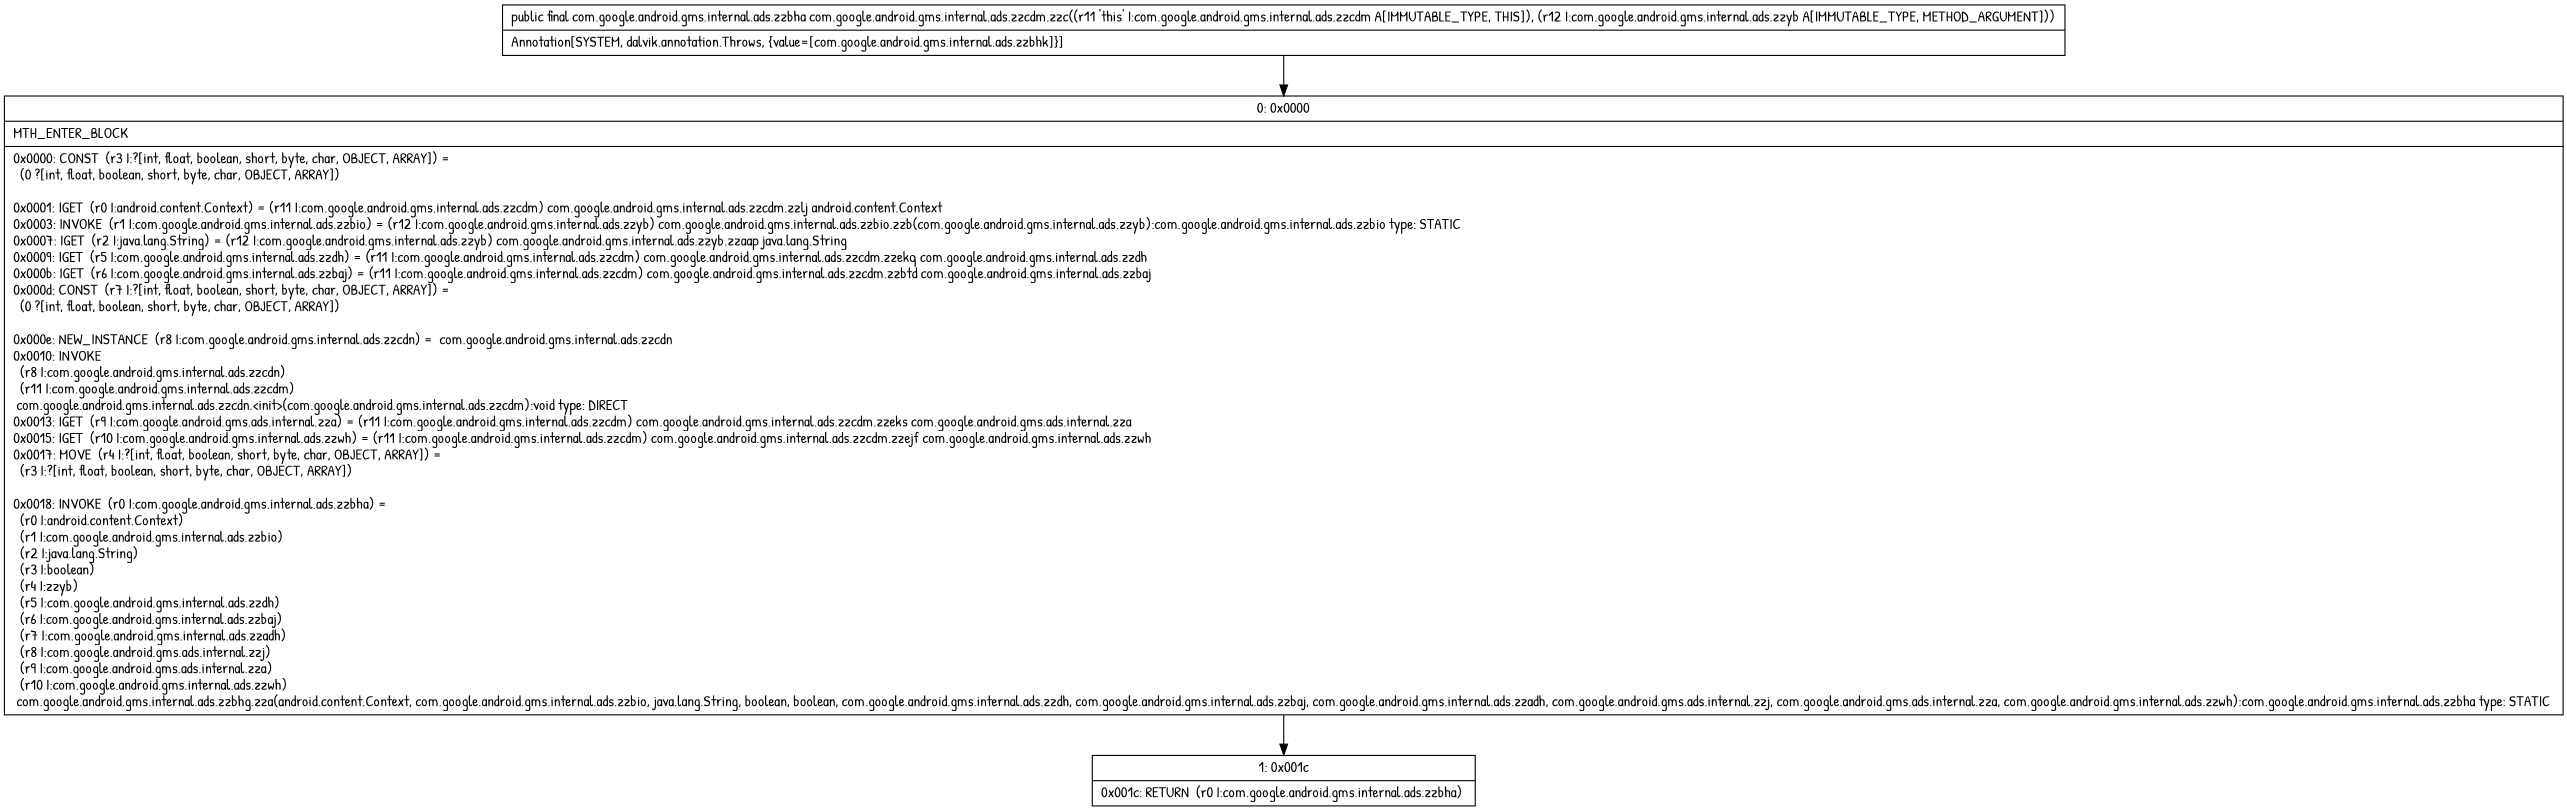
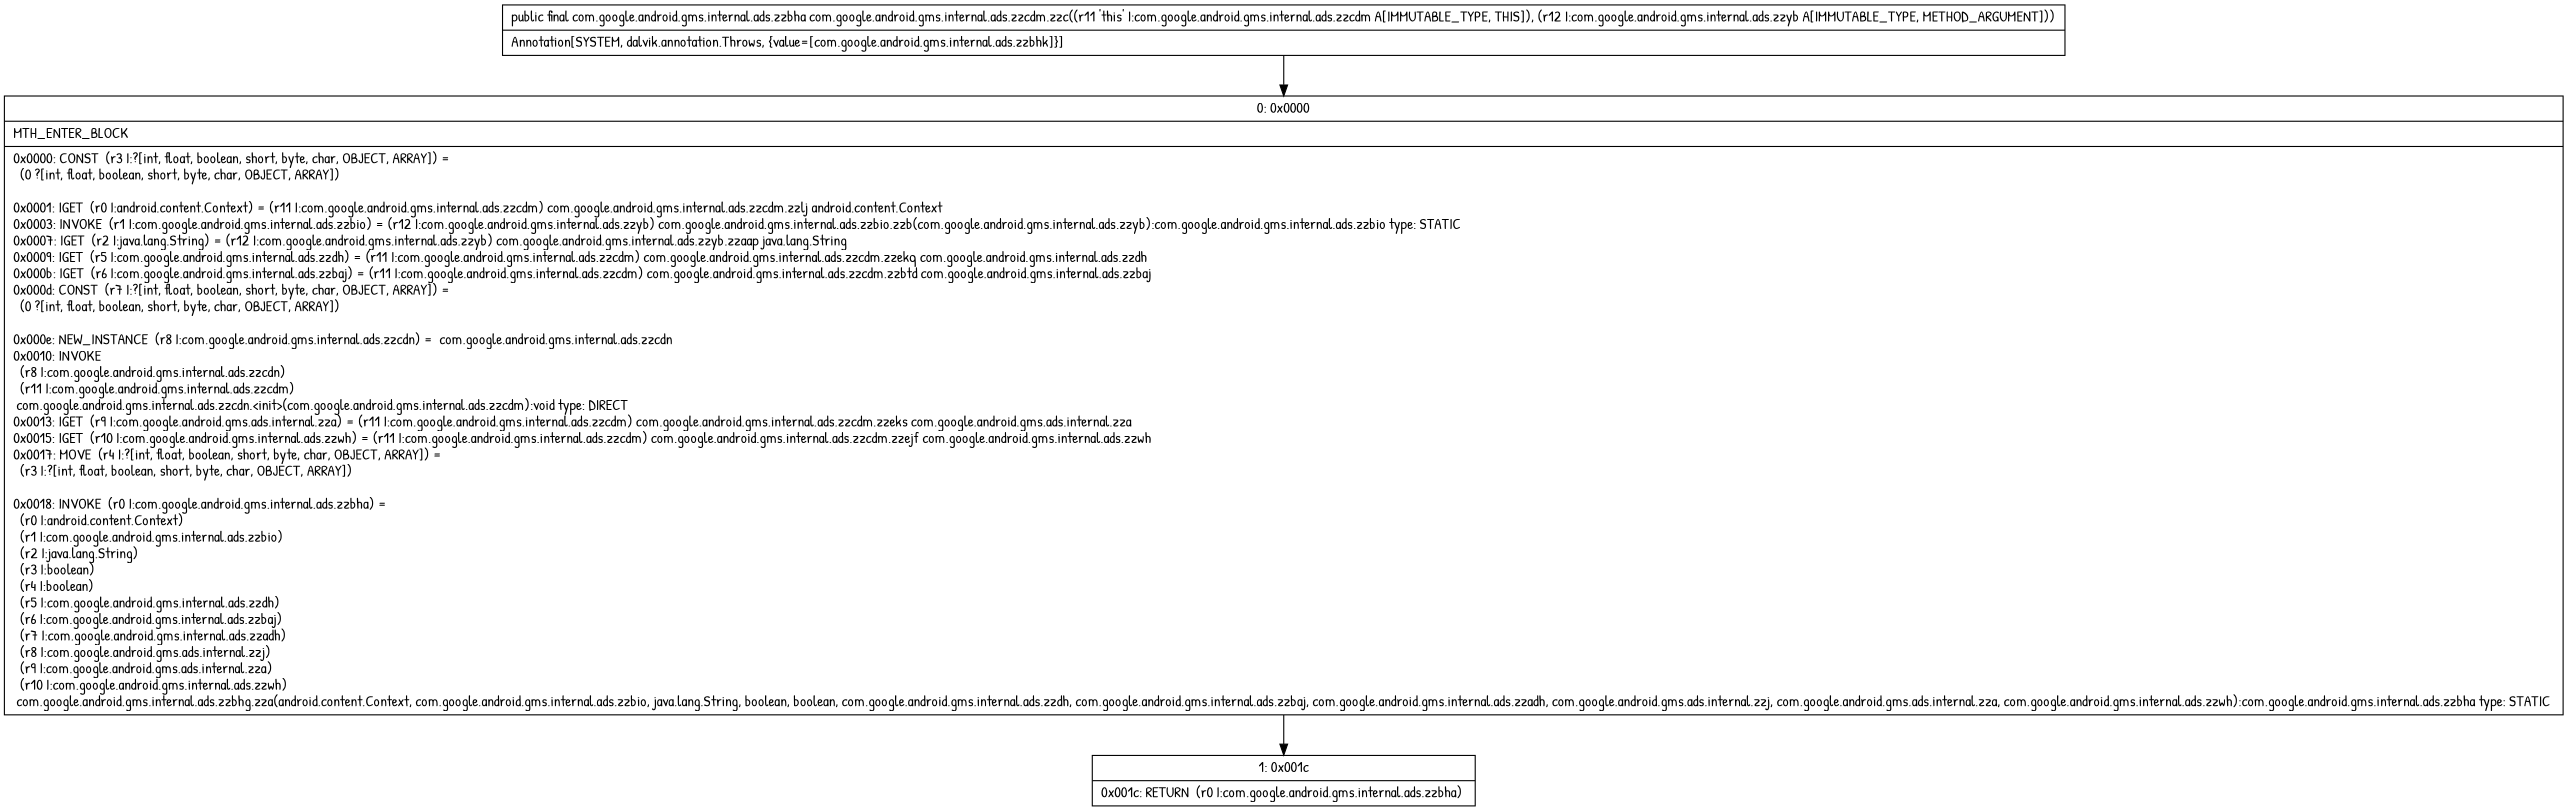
(46, 586) -> (54, 586)
